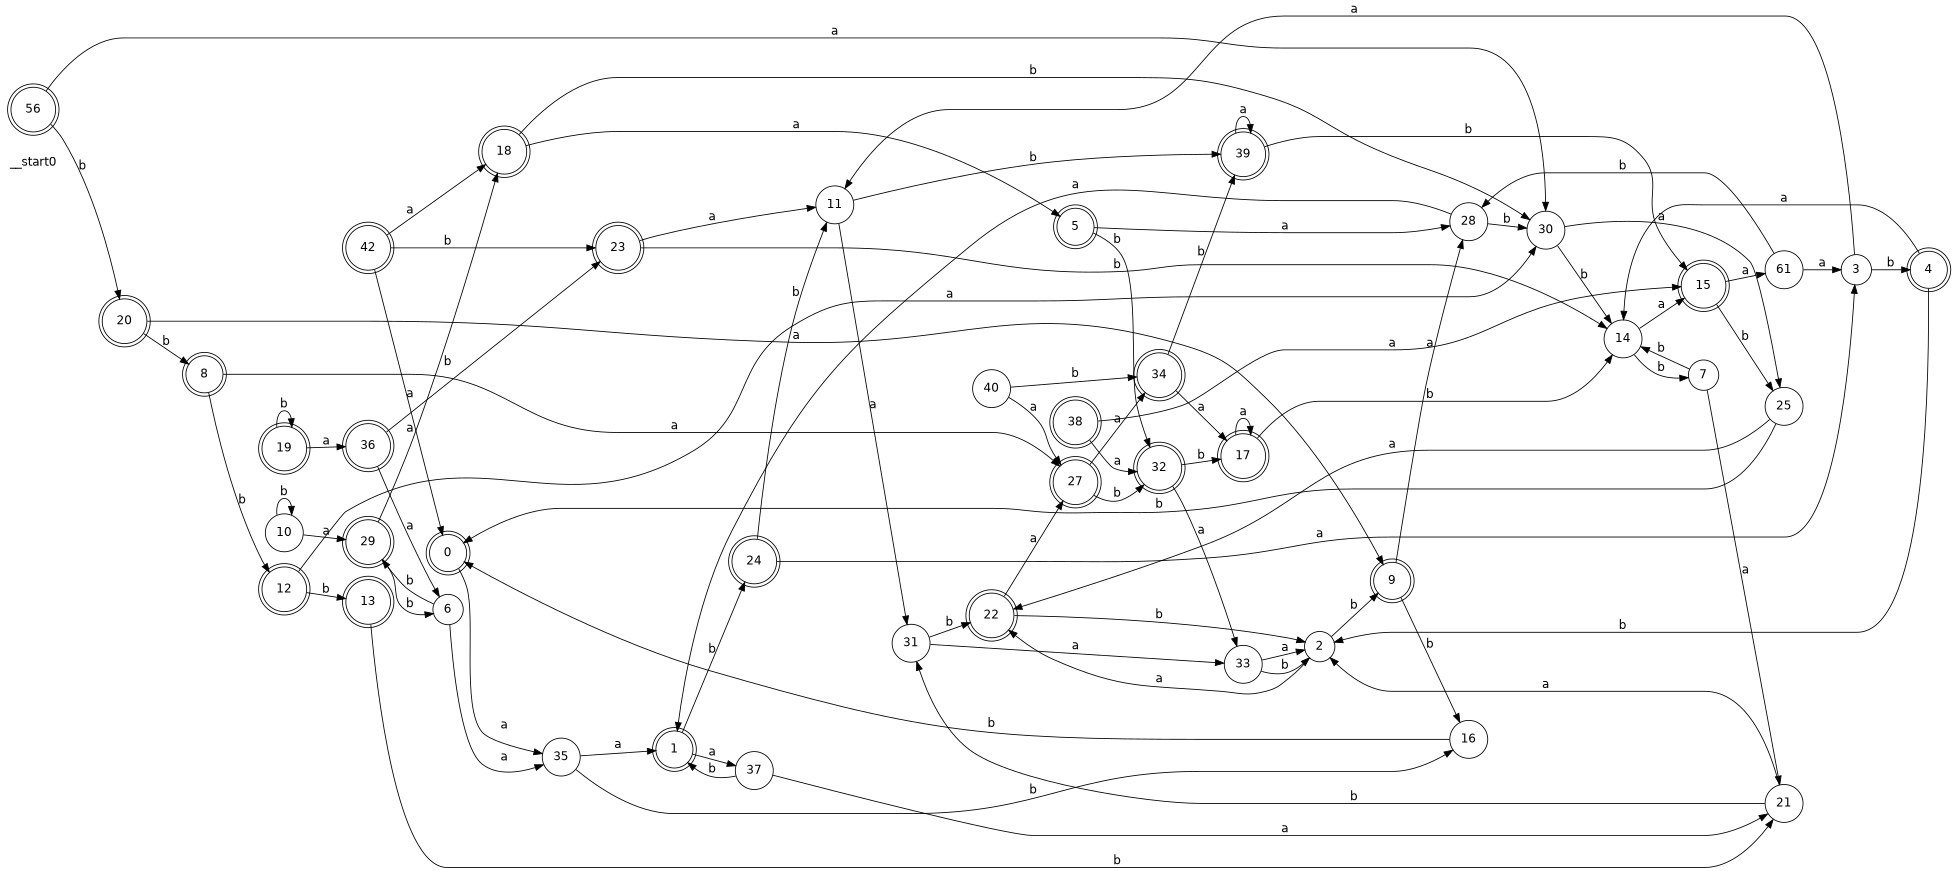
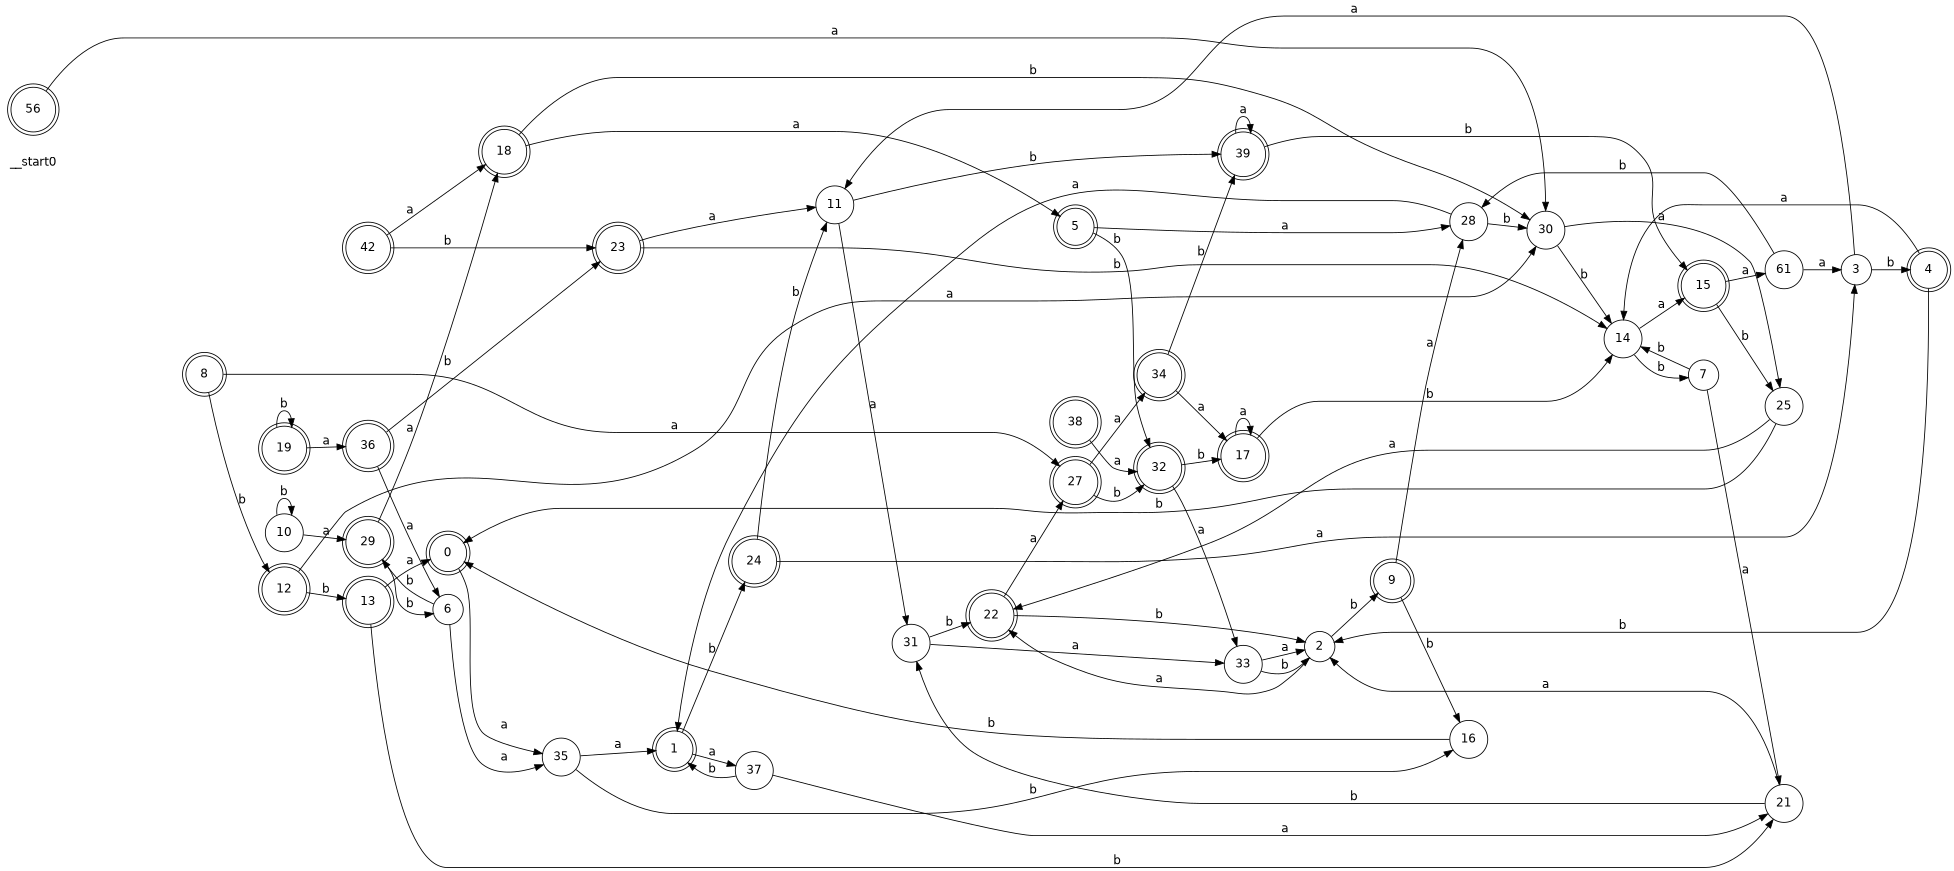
(125, 321) -> none
(1382, 350) -> none
(992, 389) -> none
(408, 398) -> (403, 574)
